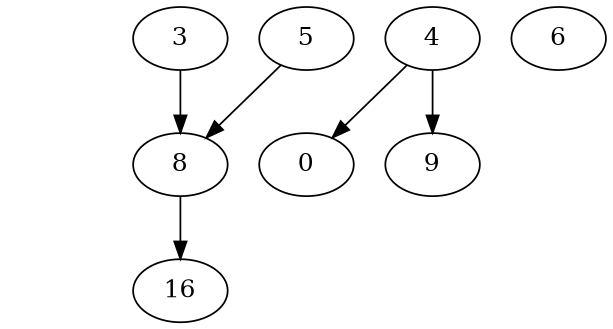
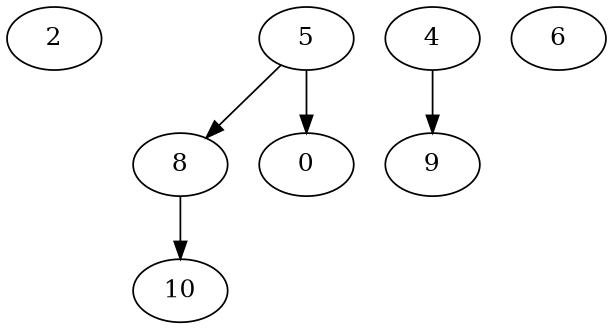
none -> (54, 39)
(180, 39) -> none
(376, 95) -> (306, 93)
(180, 291) -> (180, 291)
